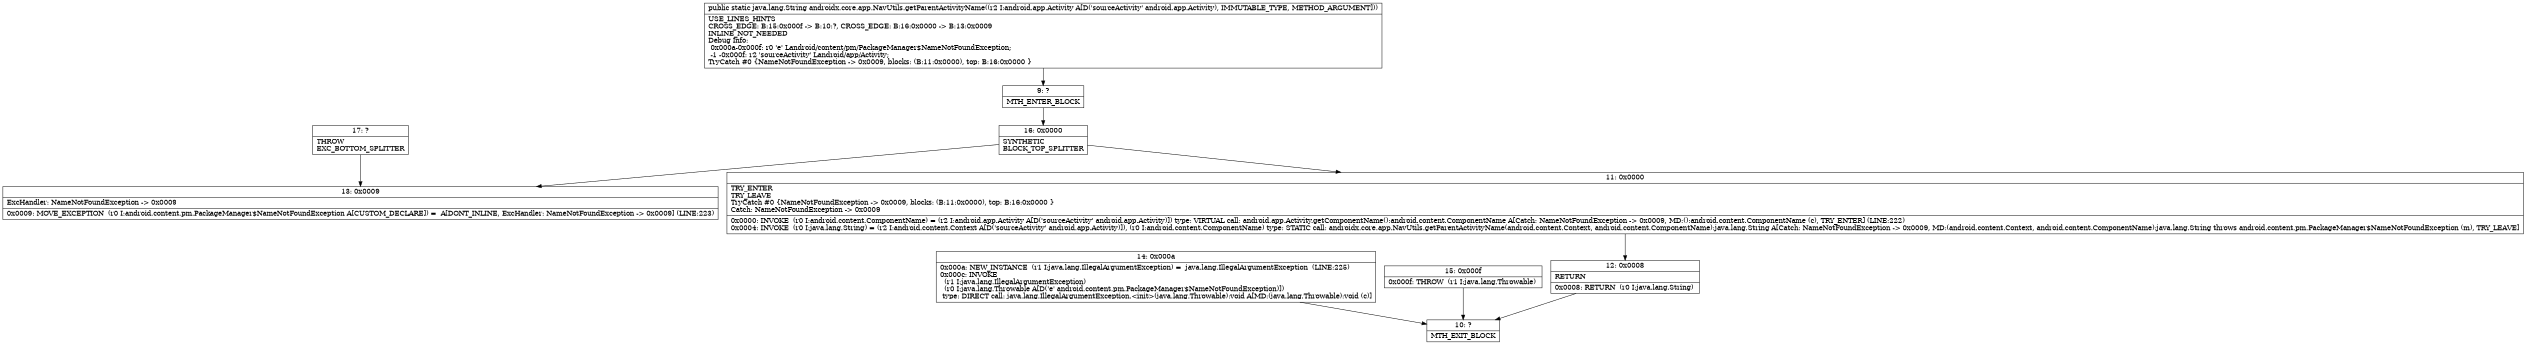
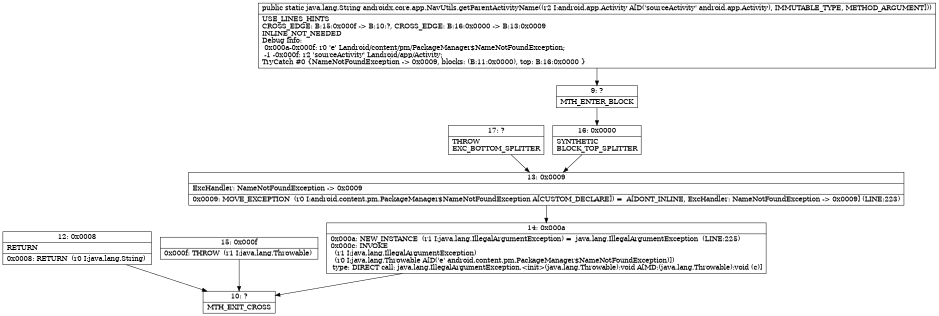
(1625, 203) -> none
none -> (546, 212)
(1463, 336) -> (239, 307)
